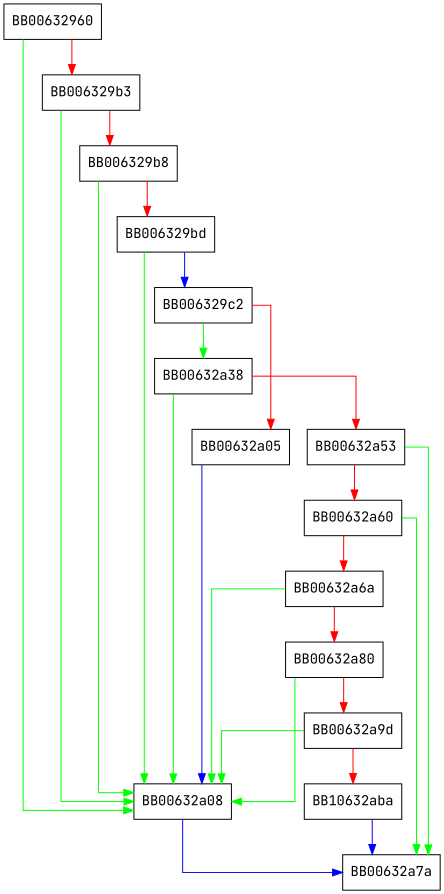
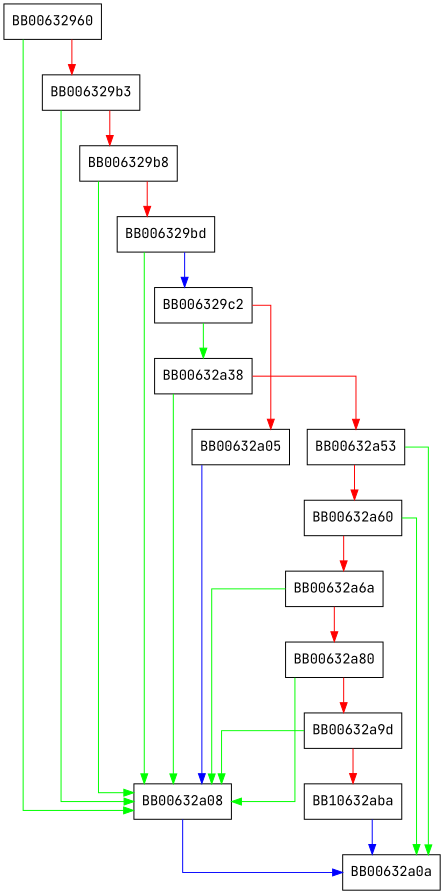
(391, 872) -> (391, 872)
